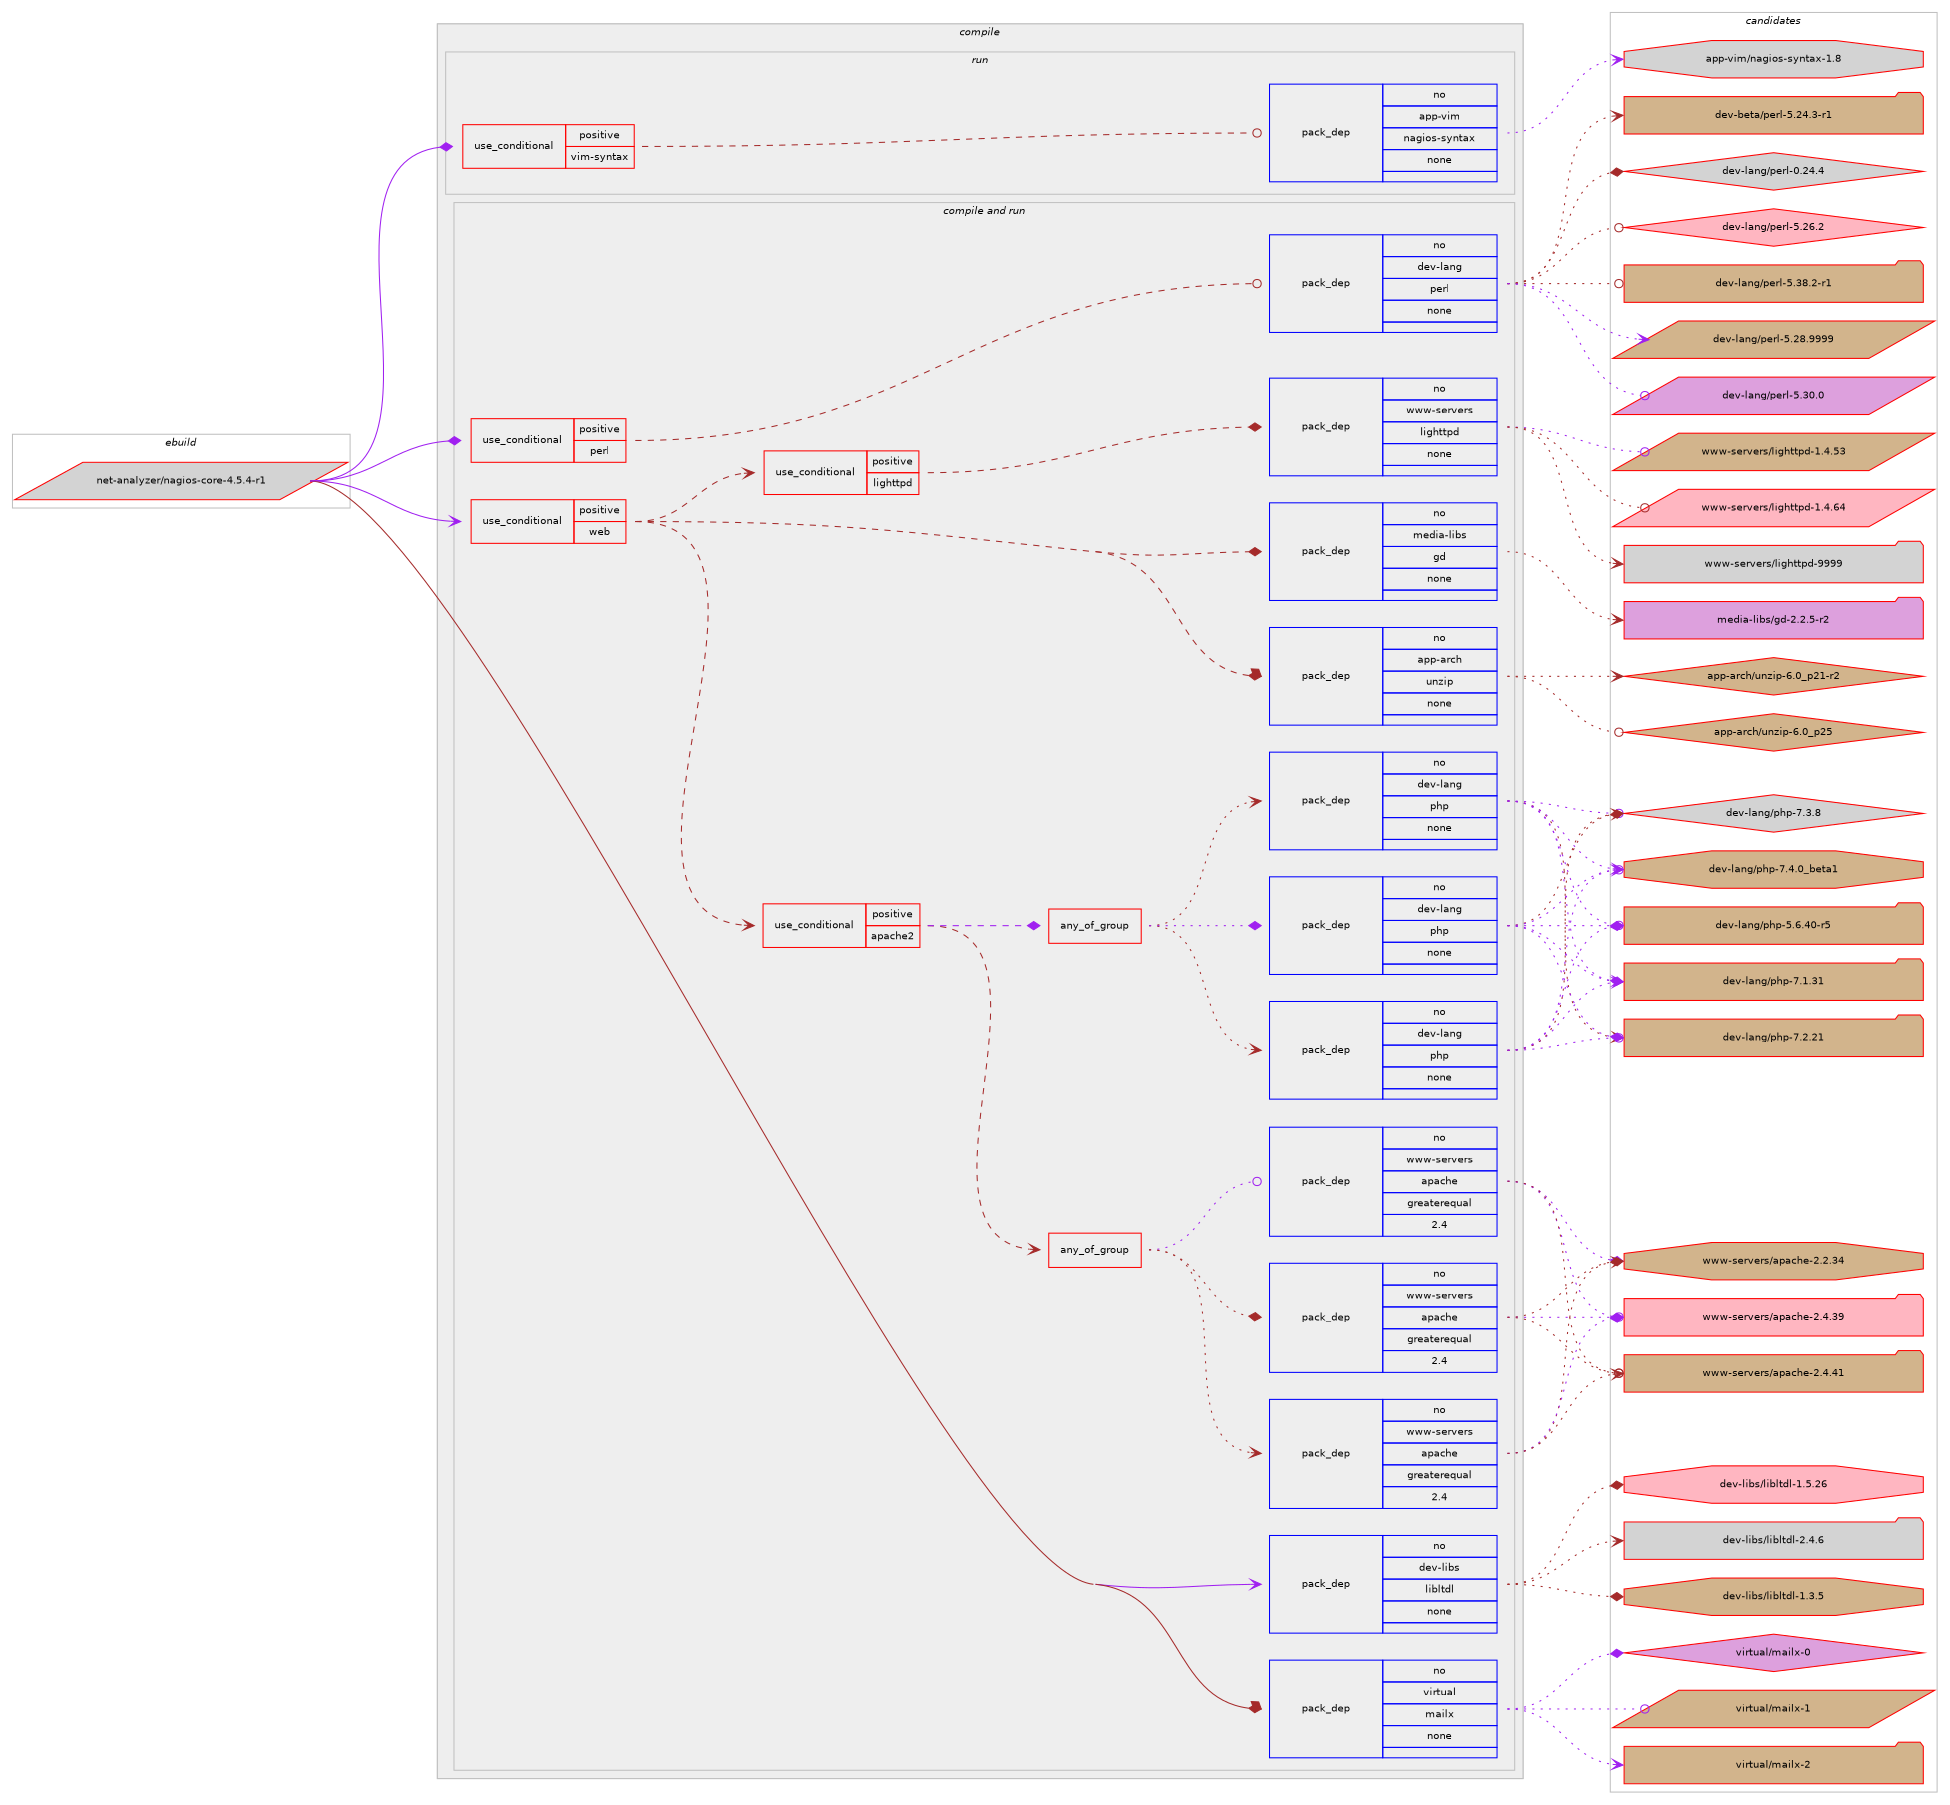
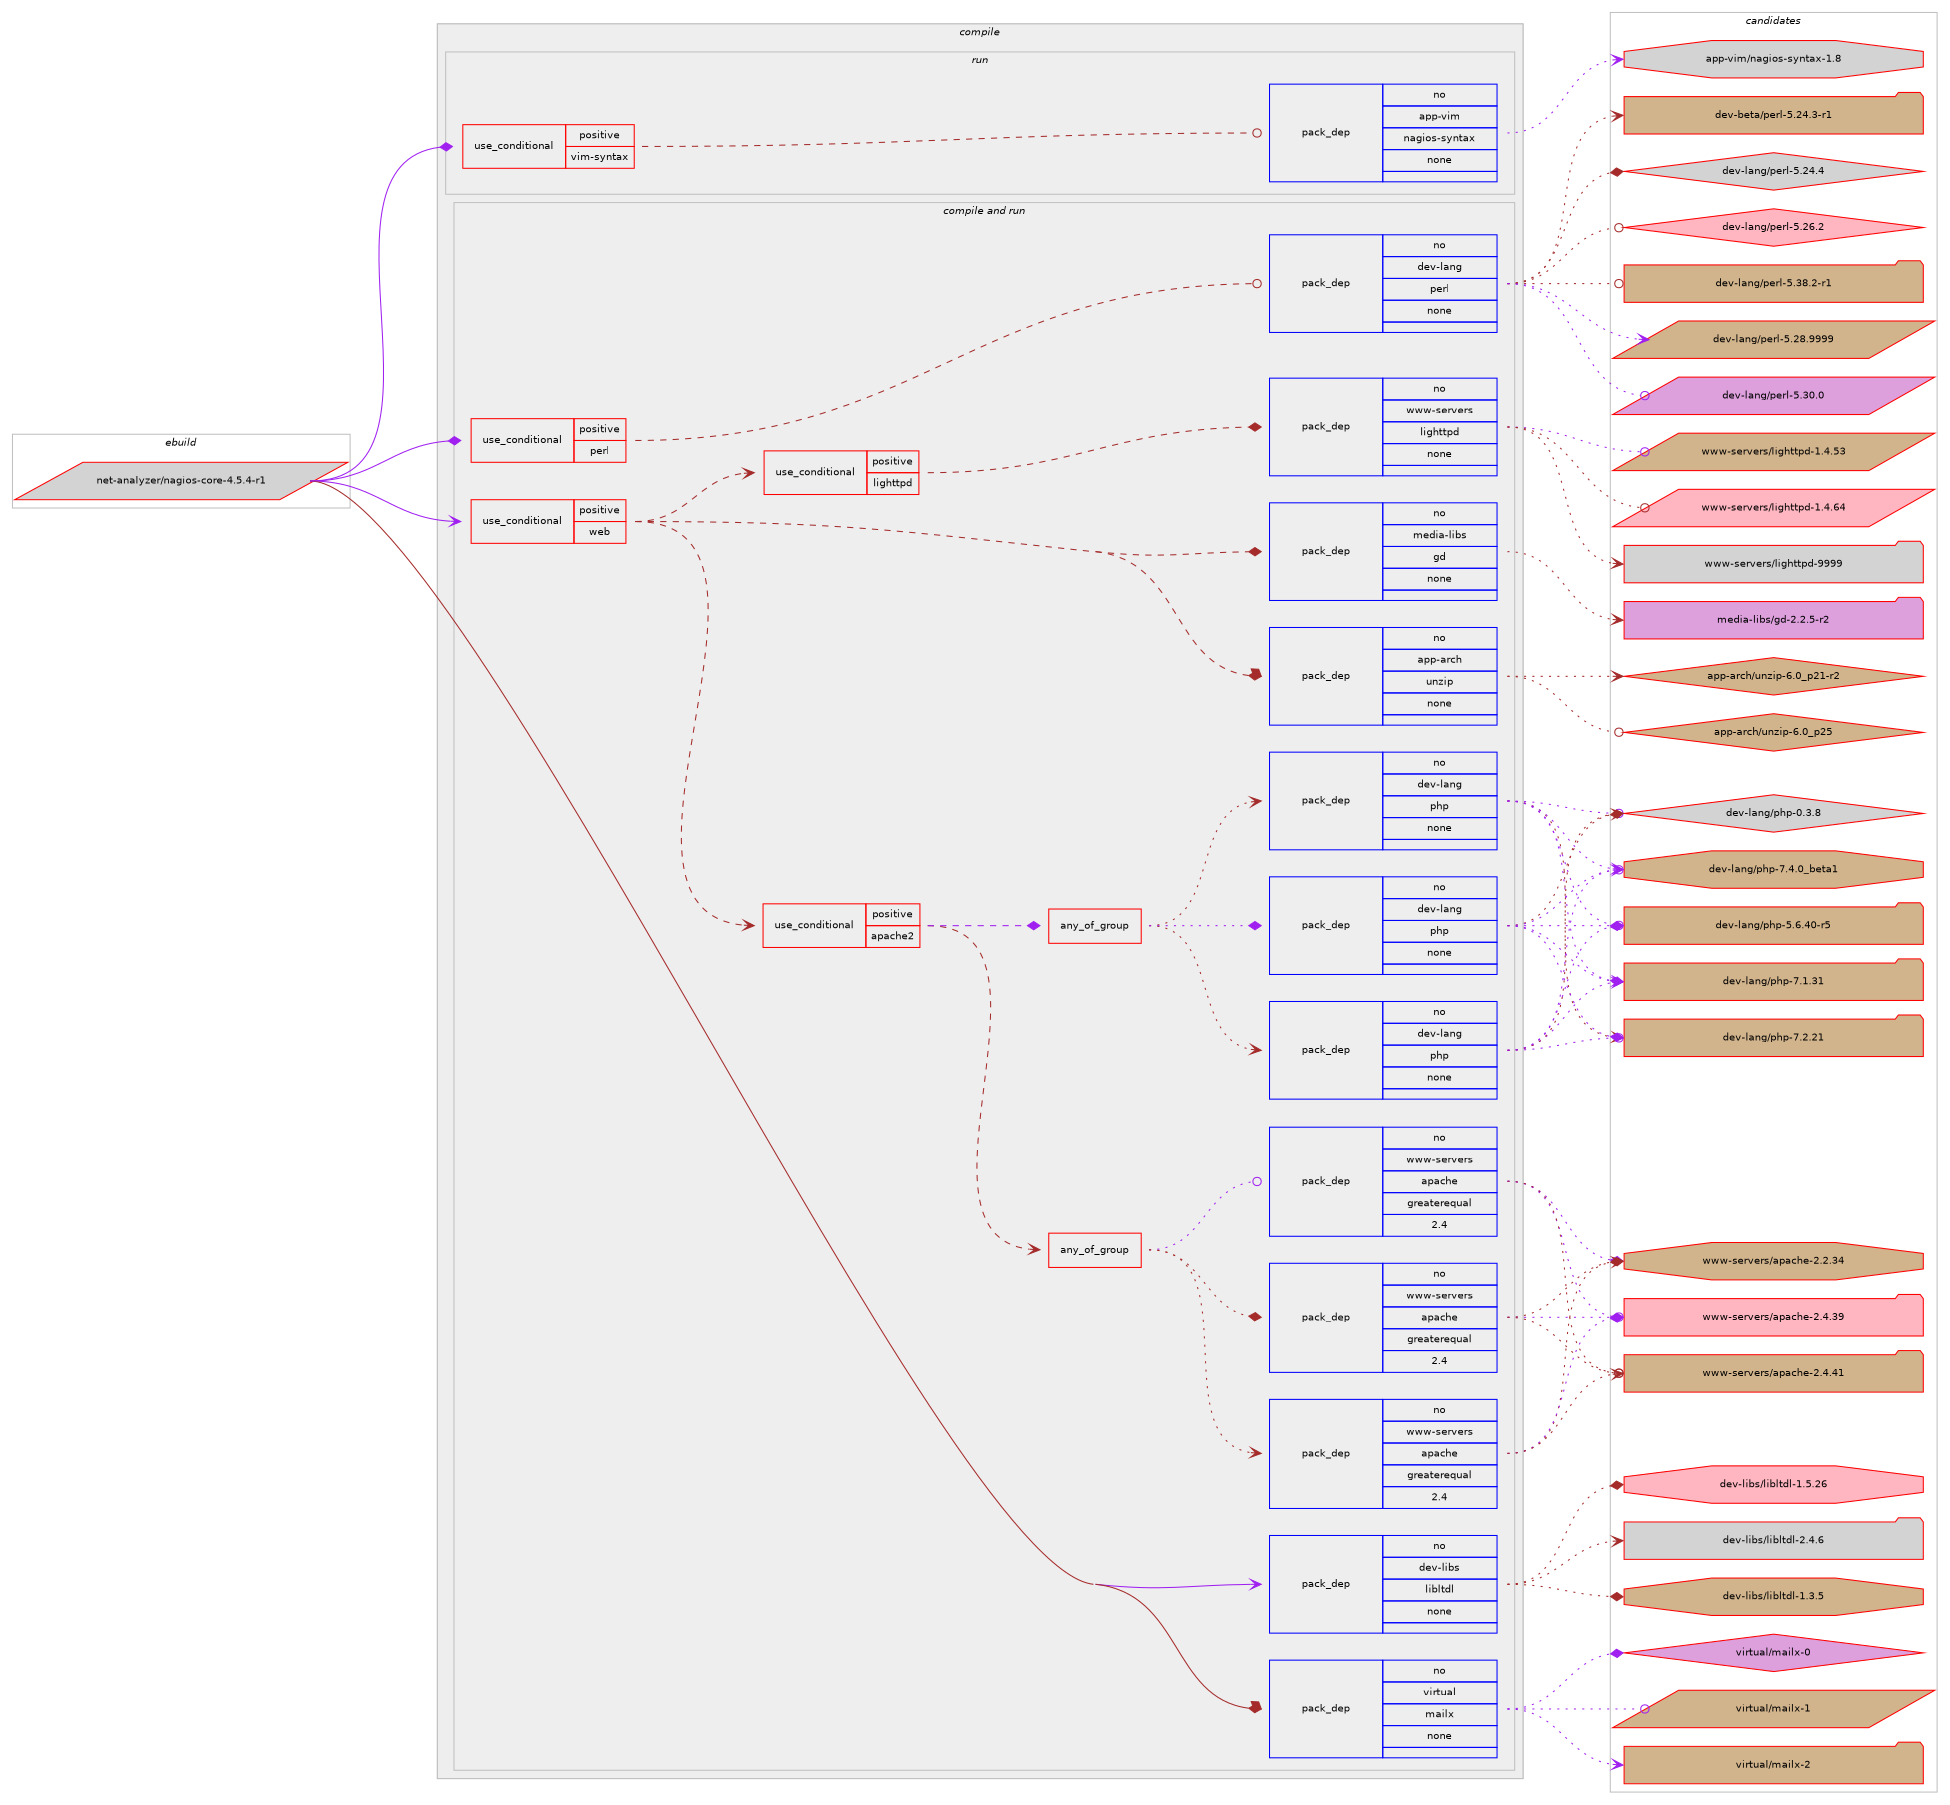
(1774, 171) -> (1774, 171)
(1774, 813) -> (1774, 813)
